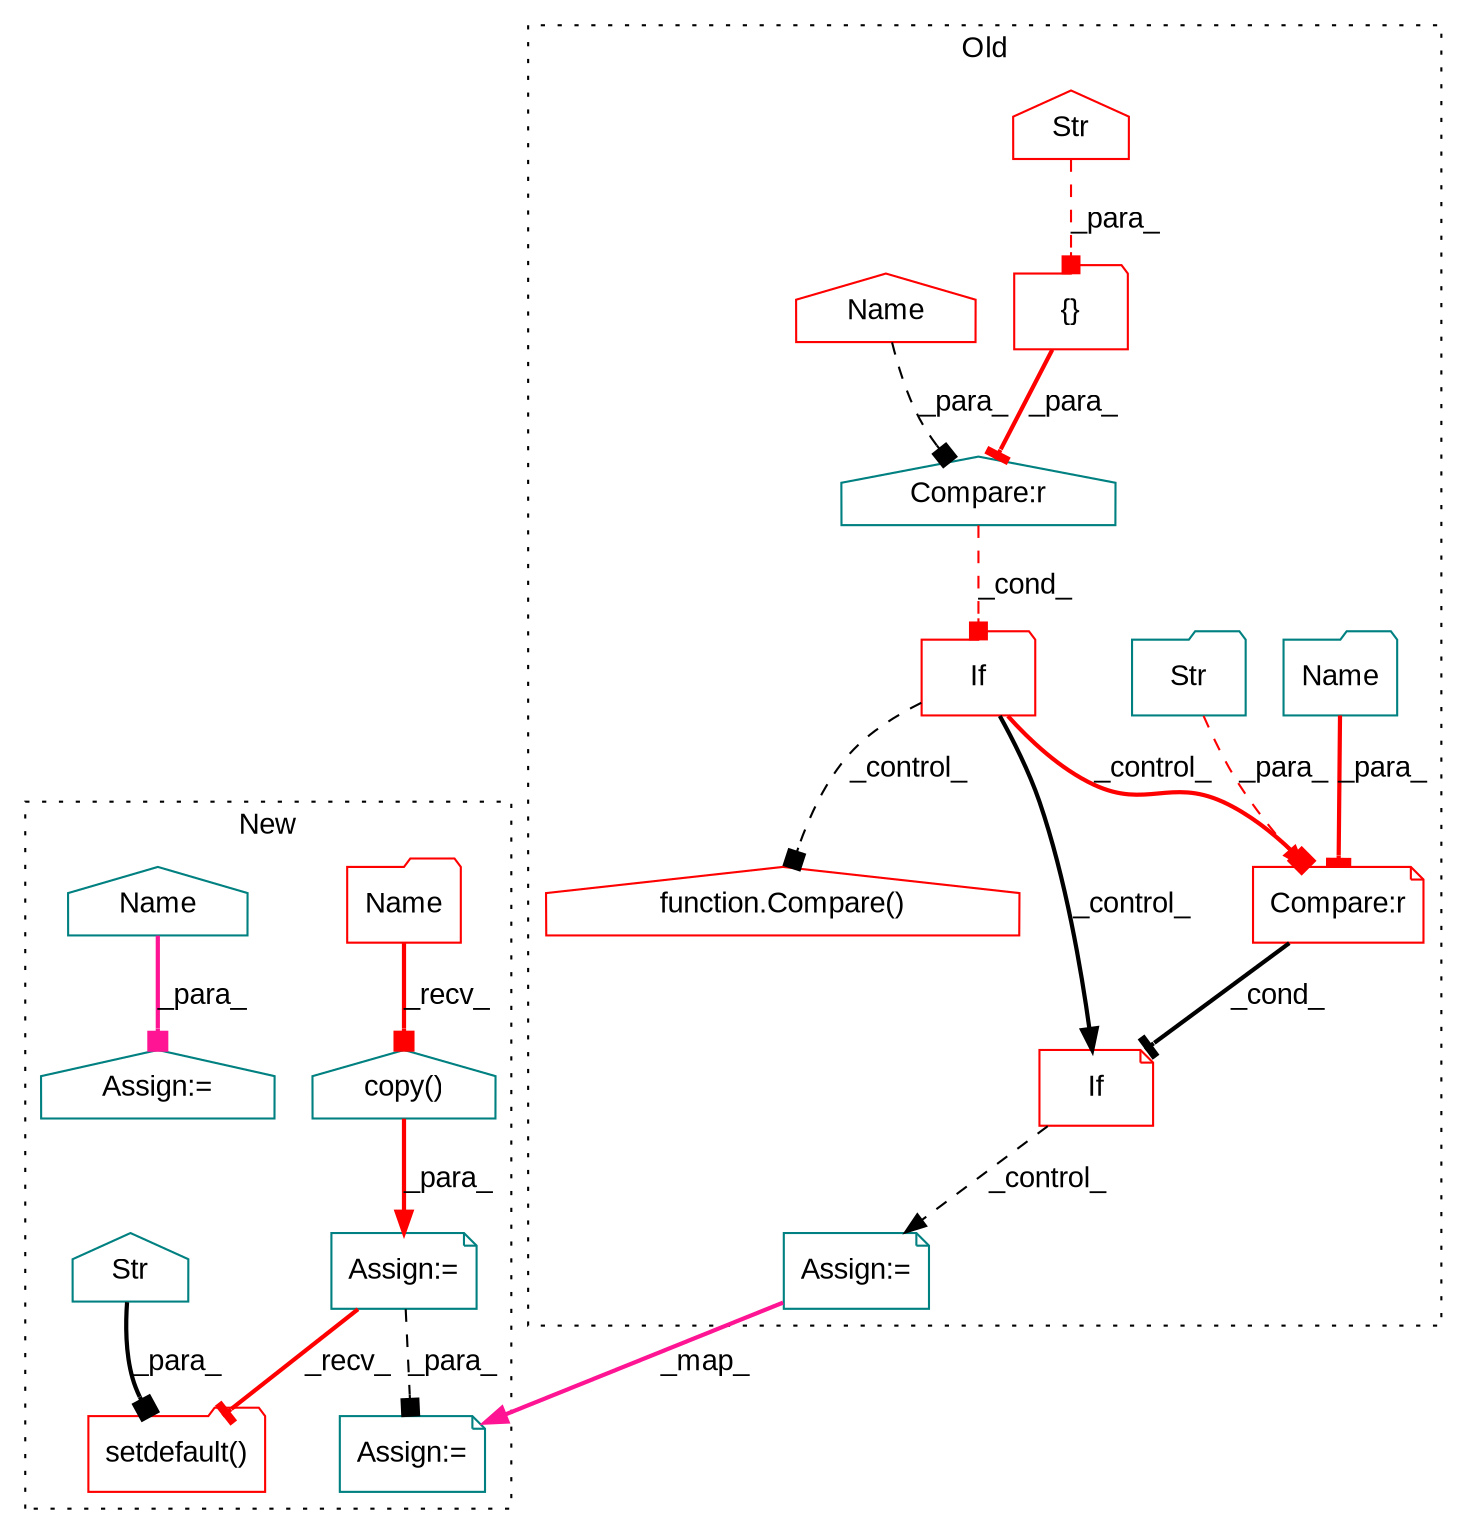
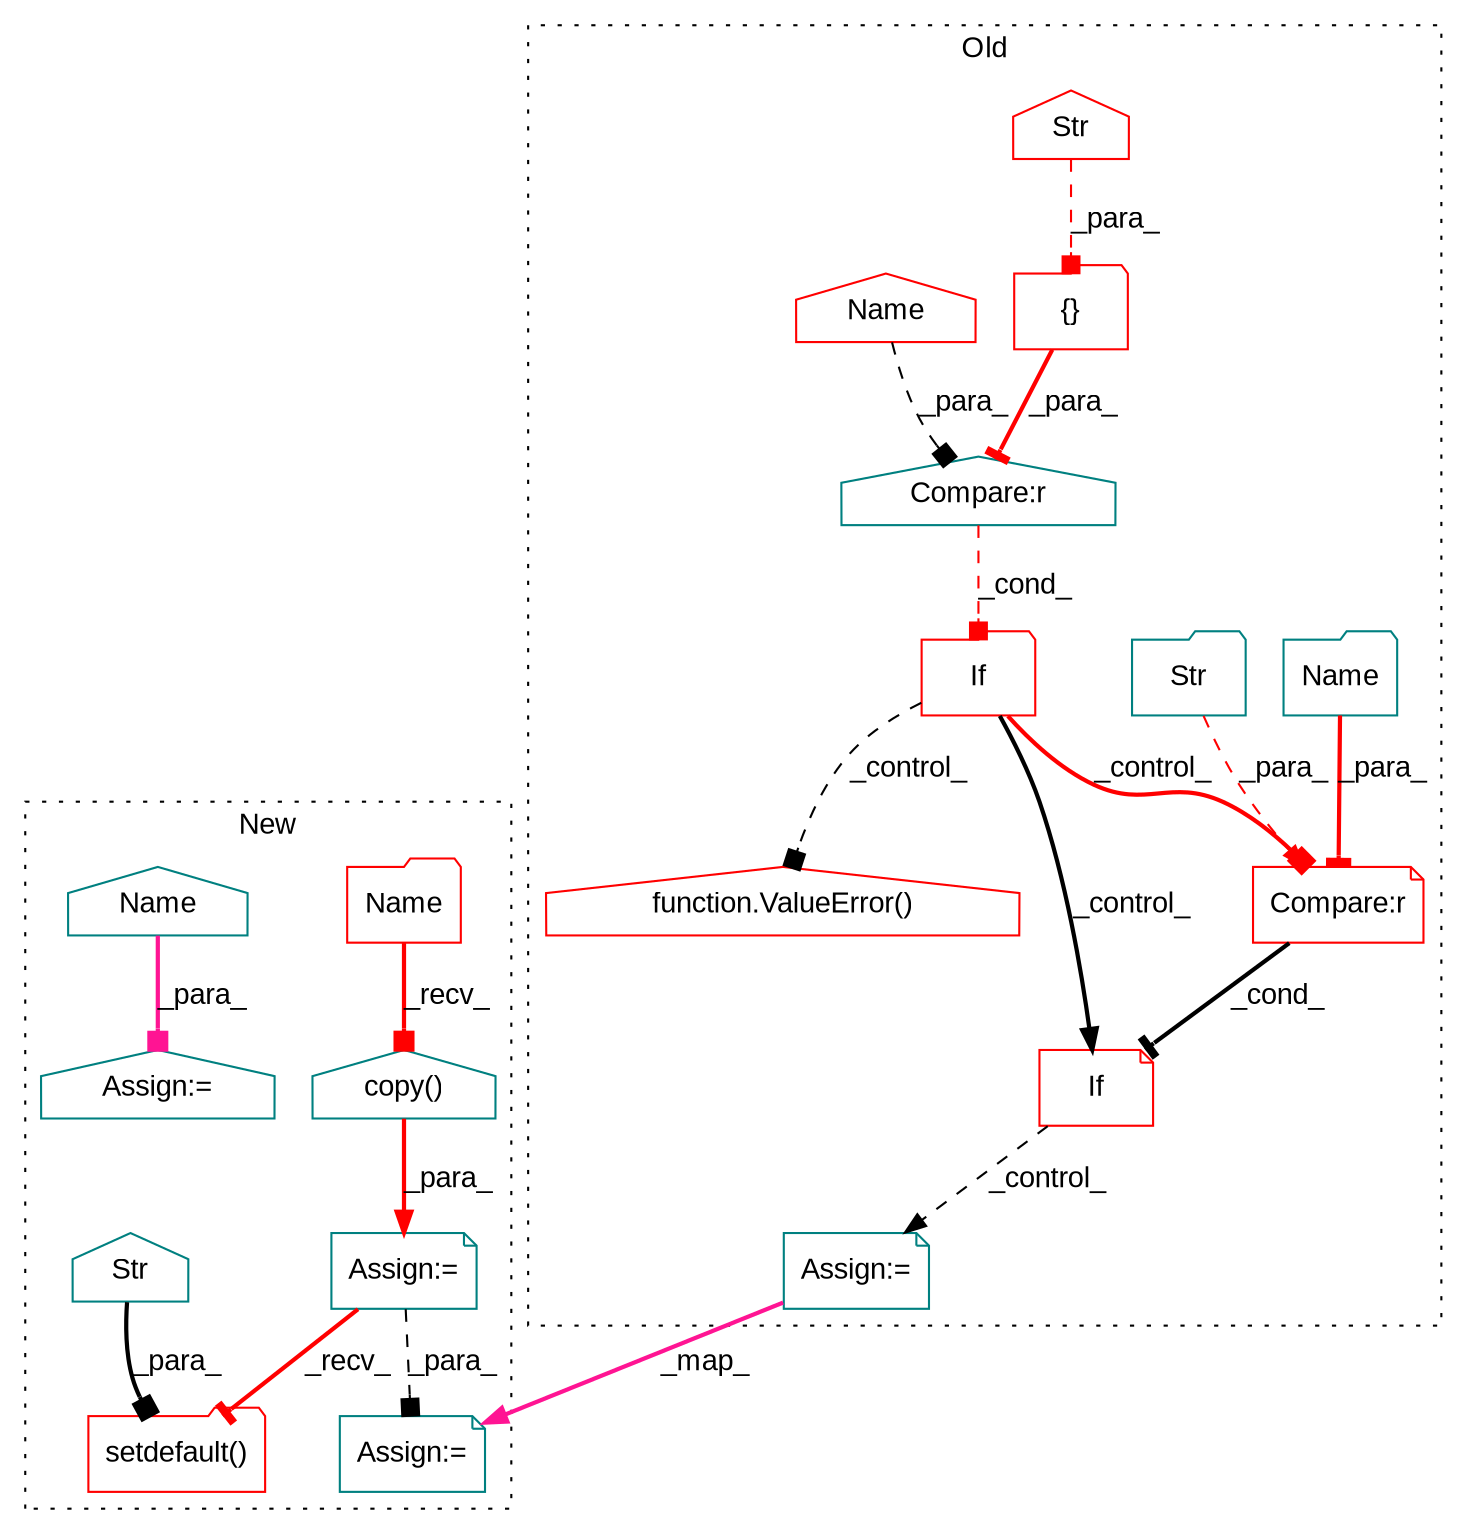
(783, 905) -> (783, 905)
